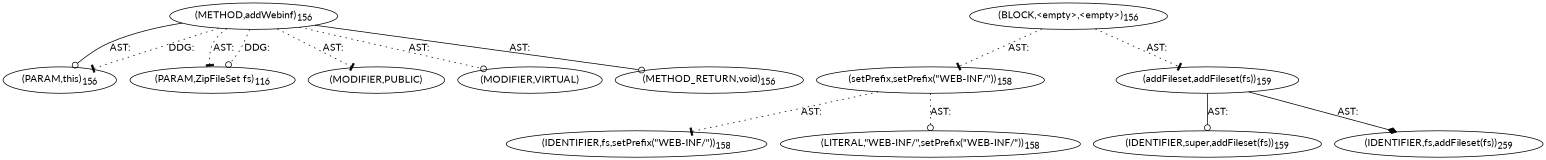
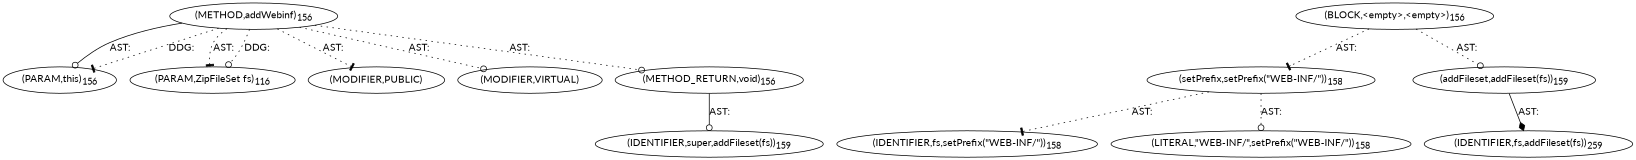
(477, 47) -> (477, 47)
(1136, 47) -> (1447, 47)
(1207, 109) -> (709, 109)
